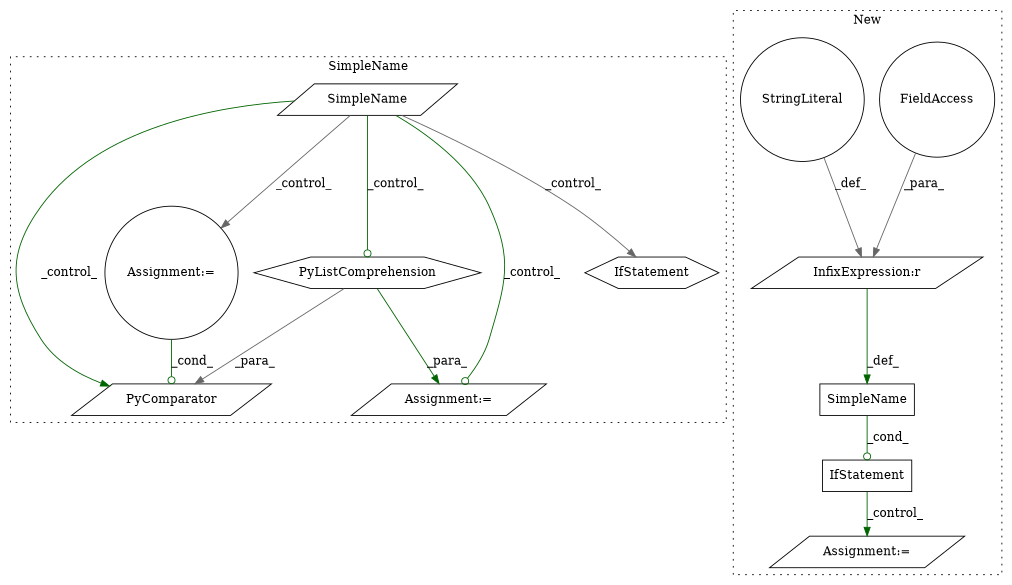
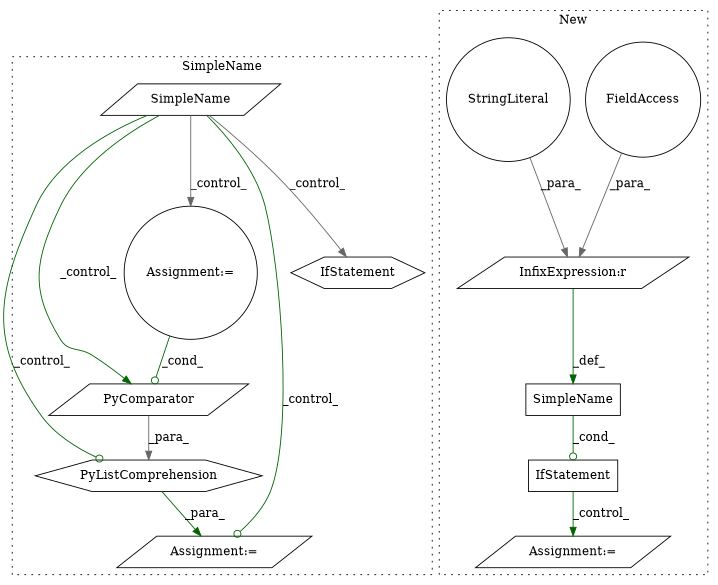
(851, 184) -> (561, 184)
(273, 334) -> (149, 433)
